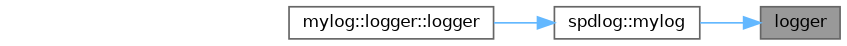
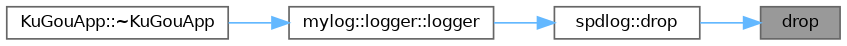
none -> (117, 23)
(627, 23) -> (627, 23)
(800, 23) -> (800, 23)
